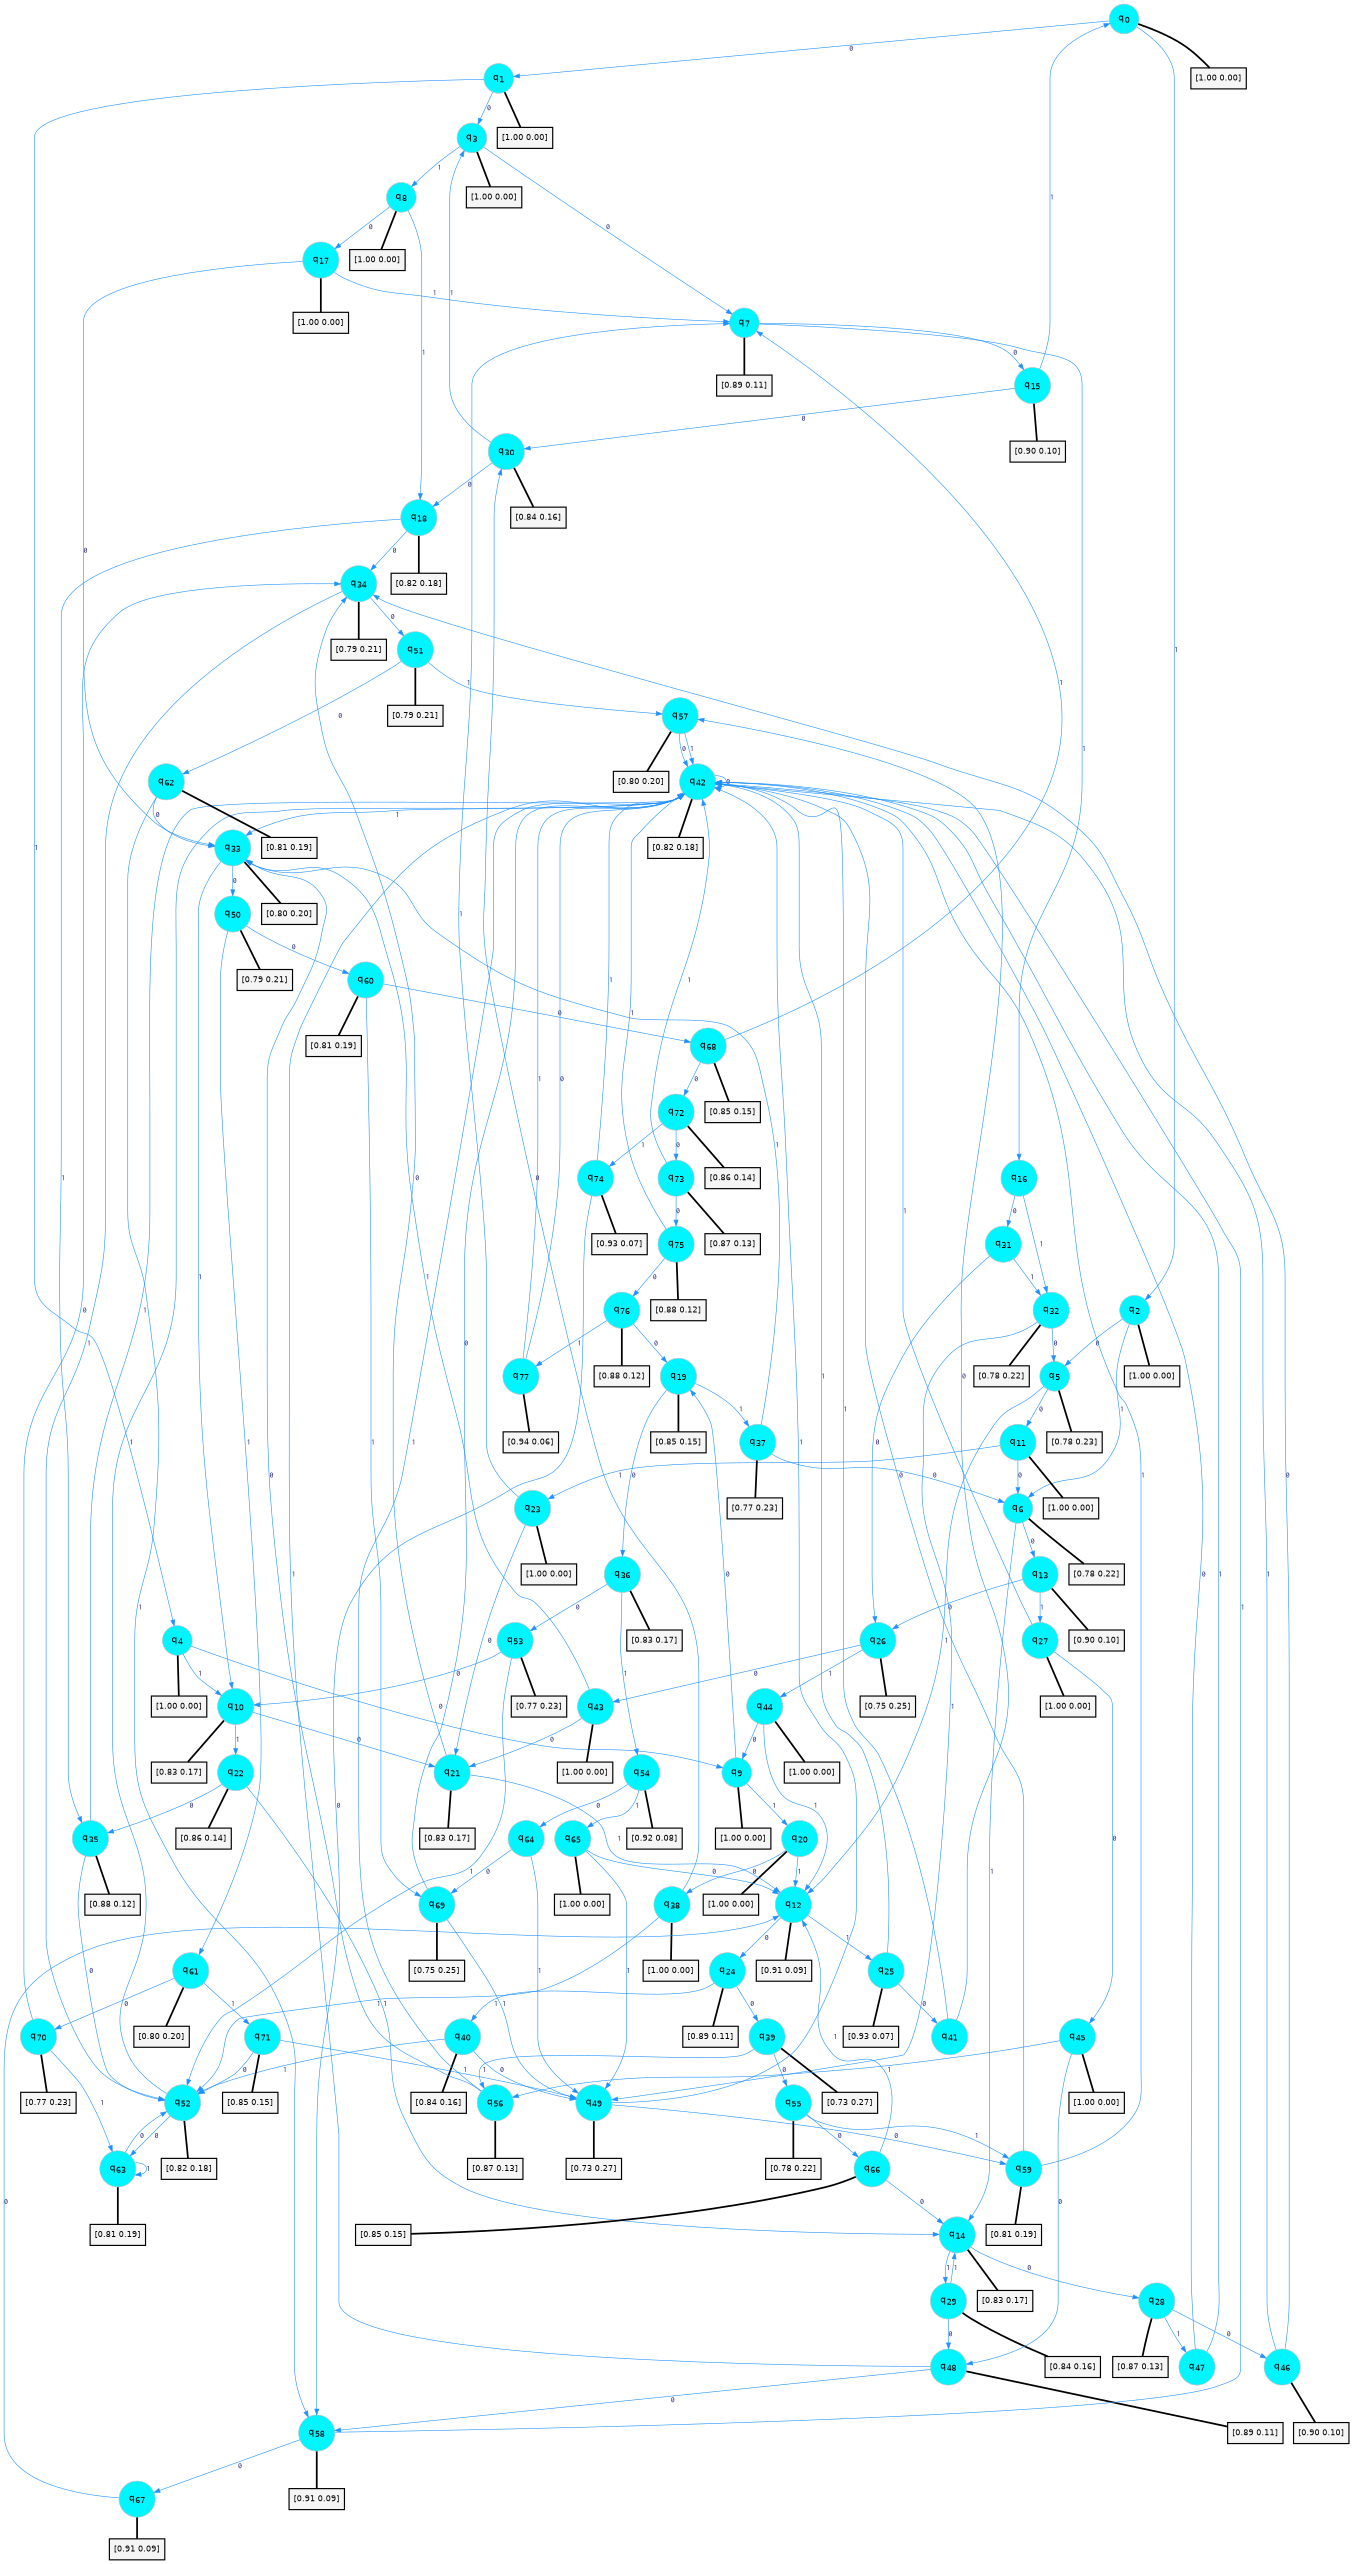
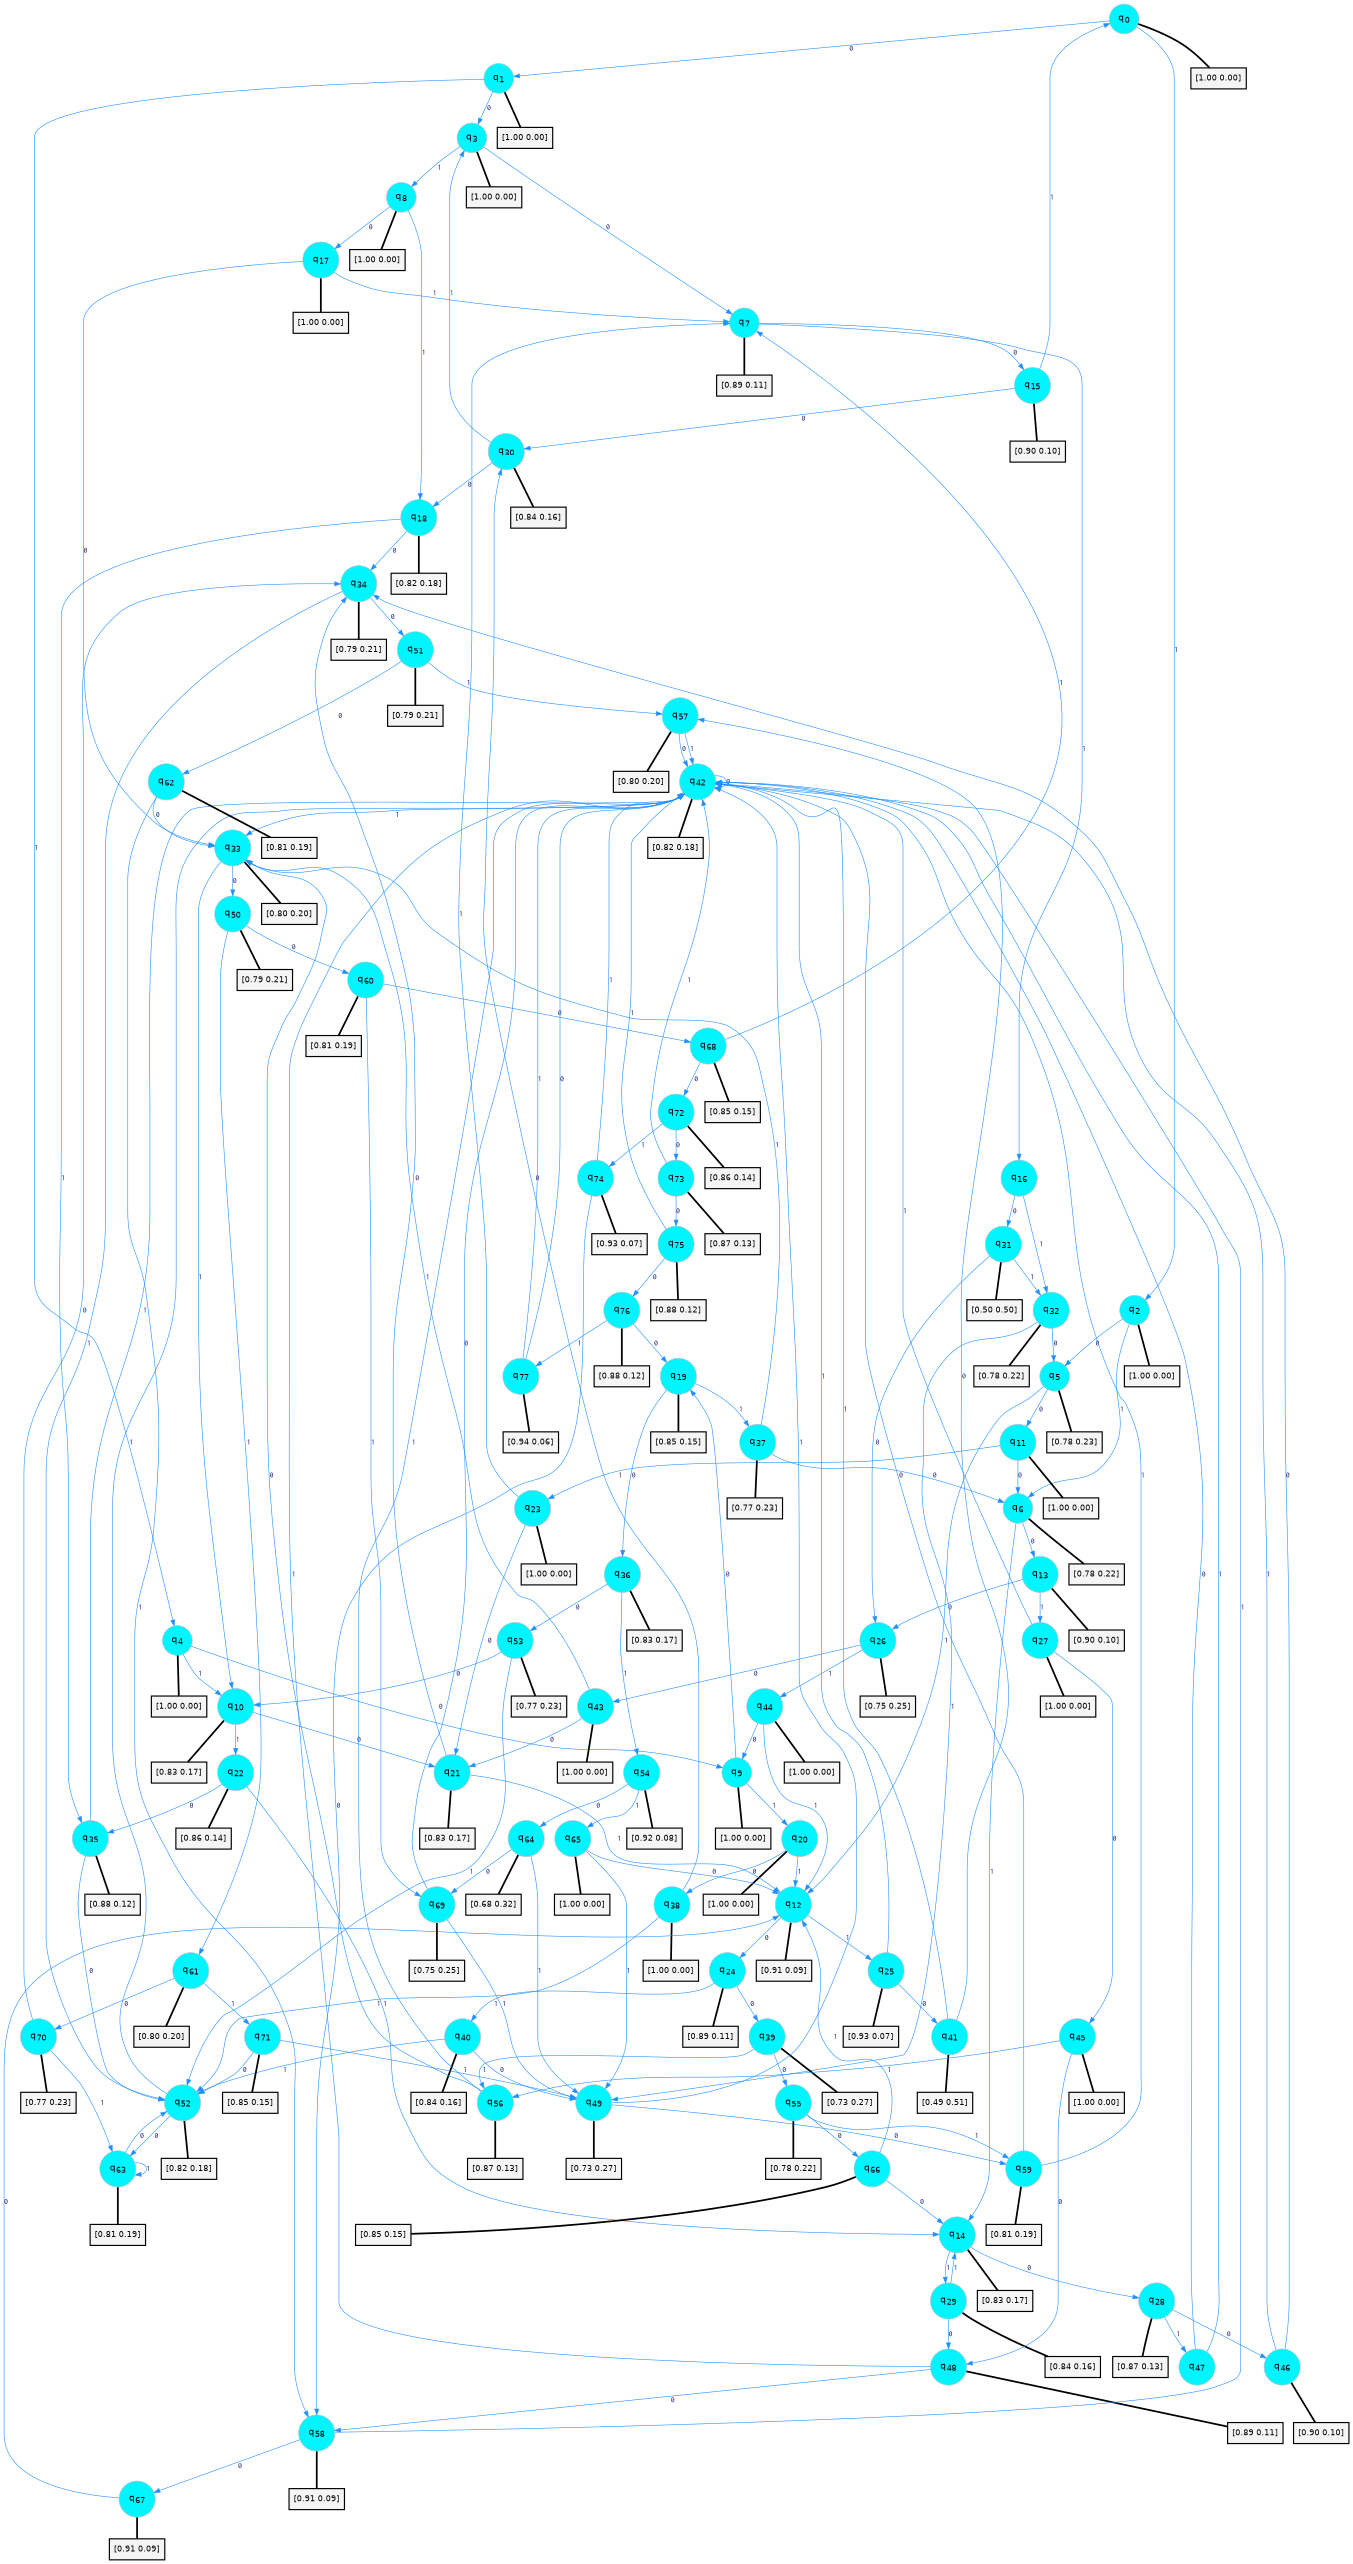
none -> (995, 1310)
none -> (494, 1905)
none -> (945, 2103)
